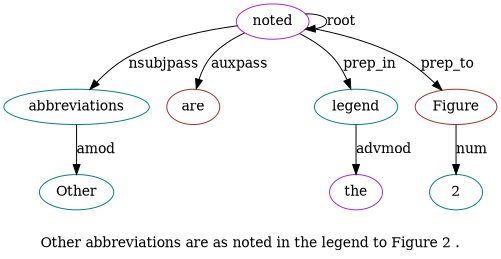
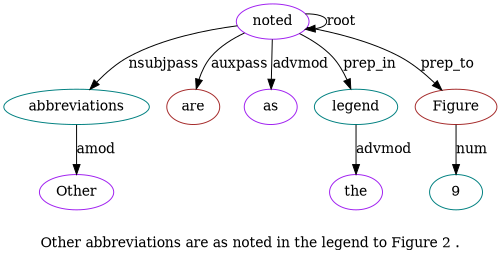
none -> (271, 107)
(77, 192) -> (77, 192)
(456, 192) -> (456, 192)
